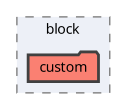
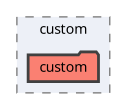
(63, 30) -> (63, 30)
